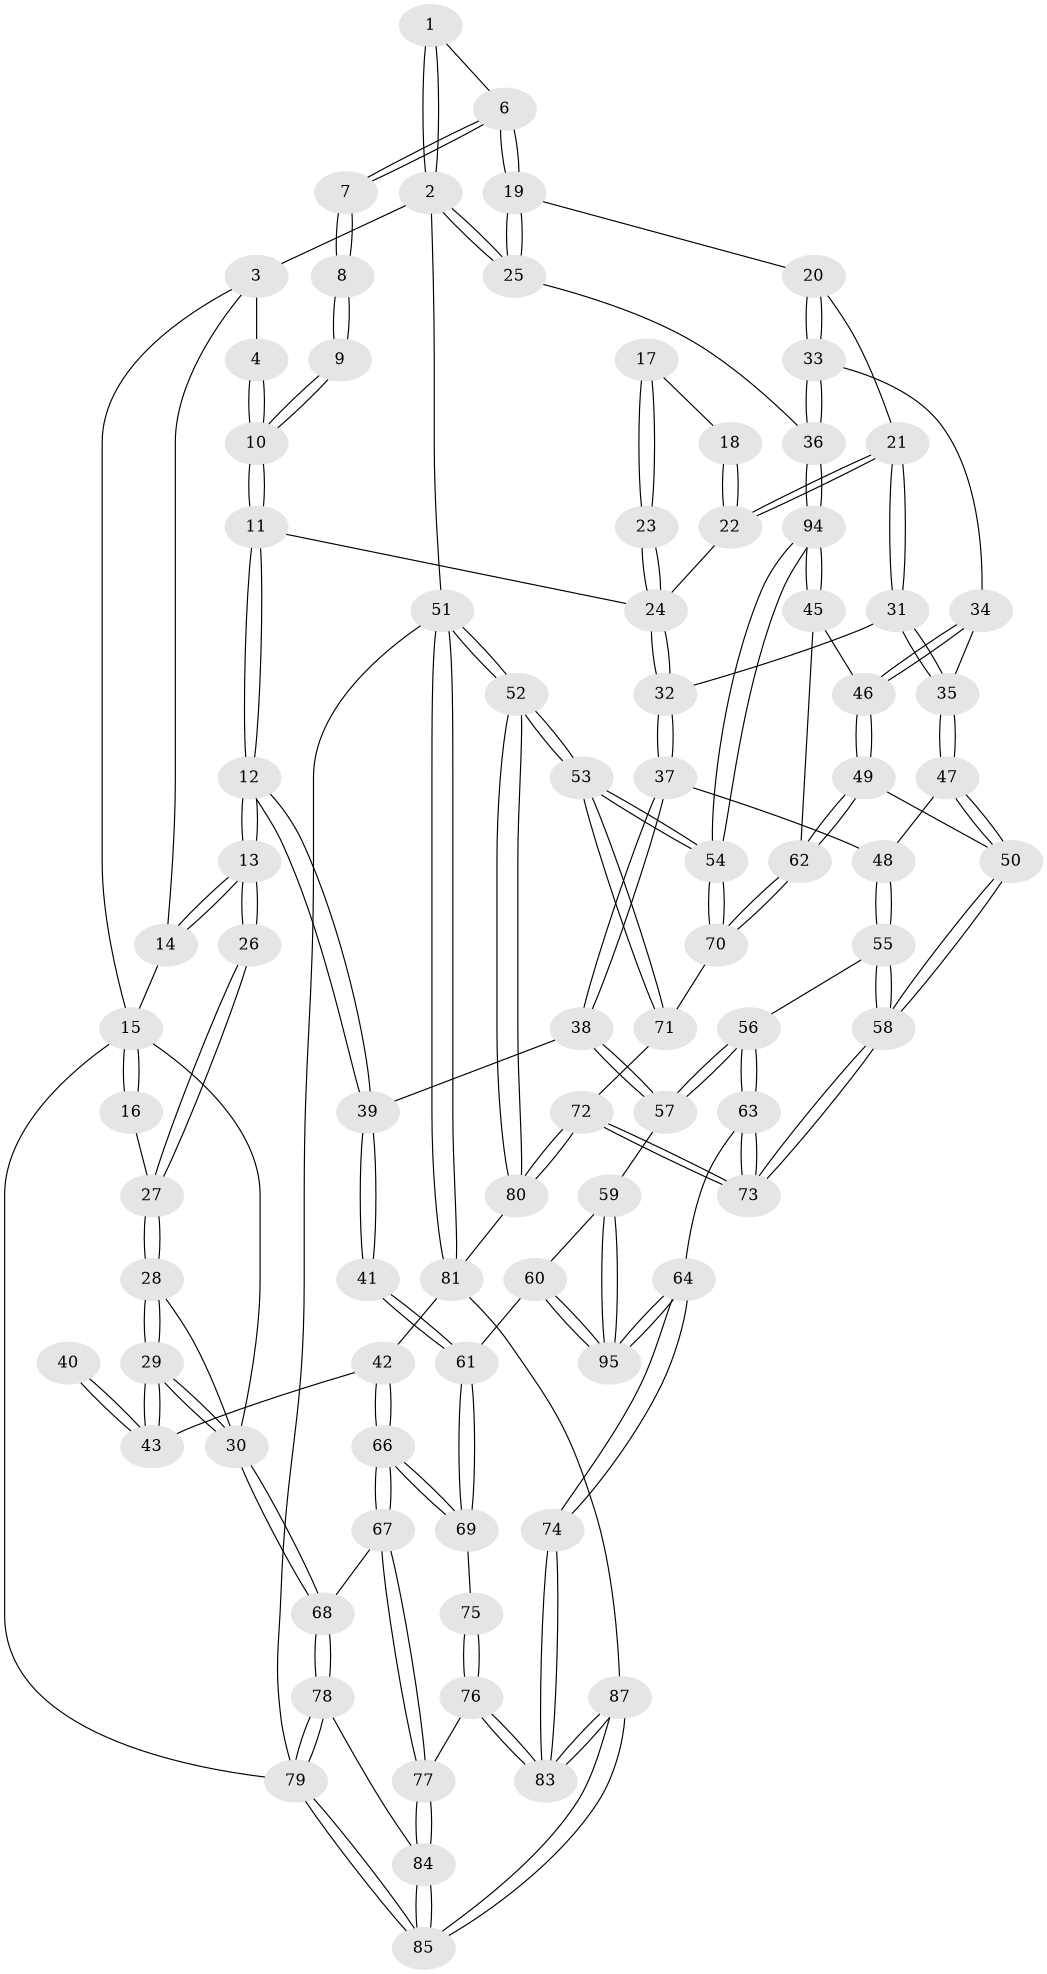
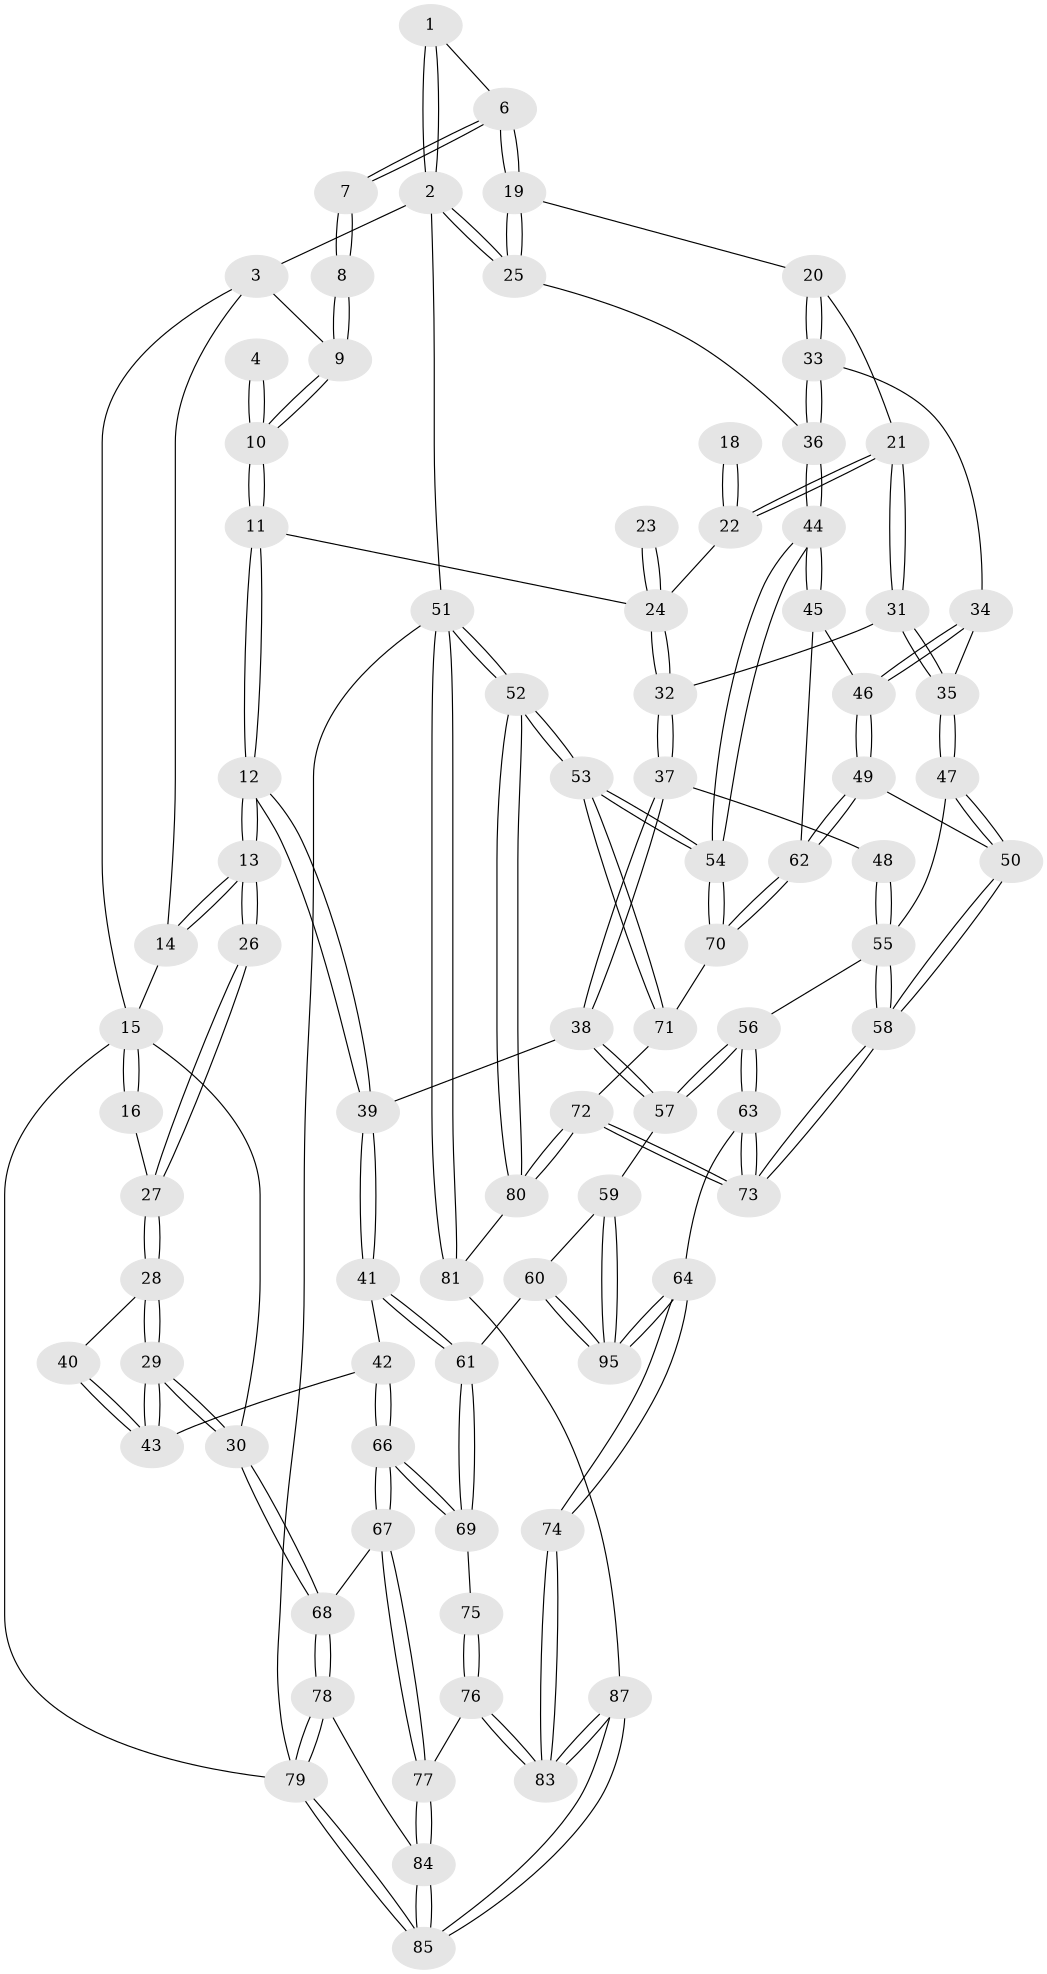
(257, 318) -> (298, 318)
(647, 360) -> none
(814, 527) -> (814, 527)
(916, 820) -> (931, 866)
(425, 1312) -> (376, 1321)
(203, 1360) -> (110, 1321)
